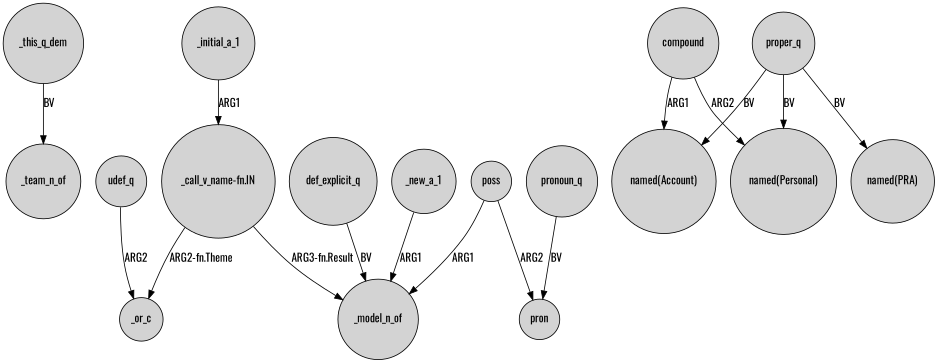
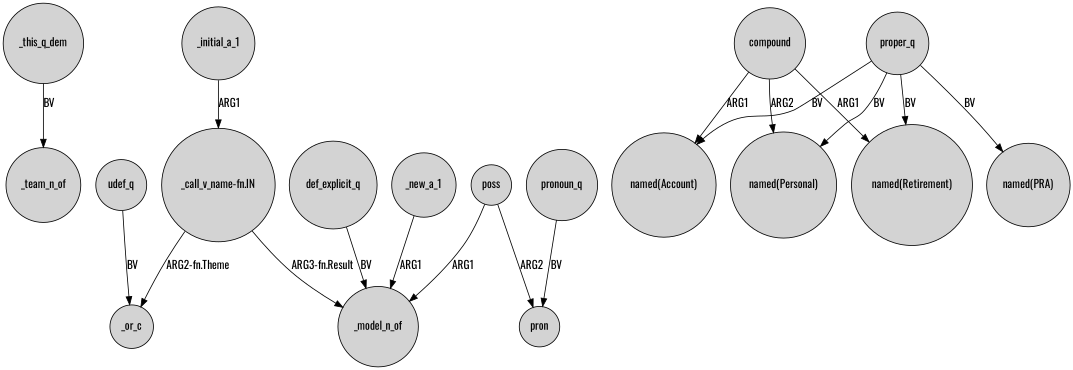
none -> (912, 185)
(136, 259) -> (132, 266)
